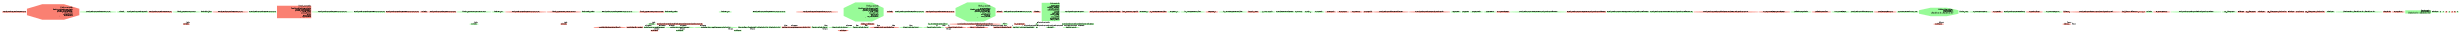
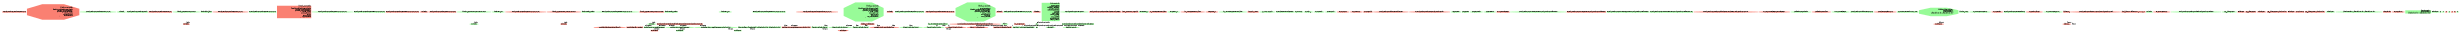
(1193, 12) -> (1193, 12)
(1331, 12) -> (1331, 12)
